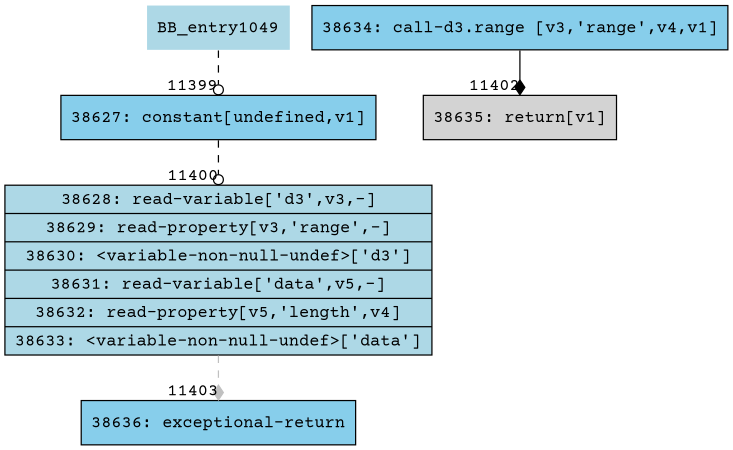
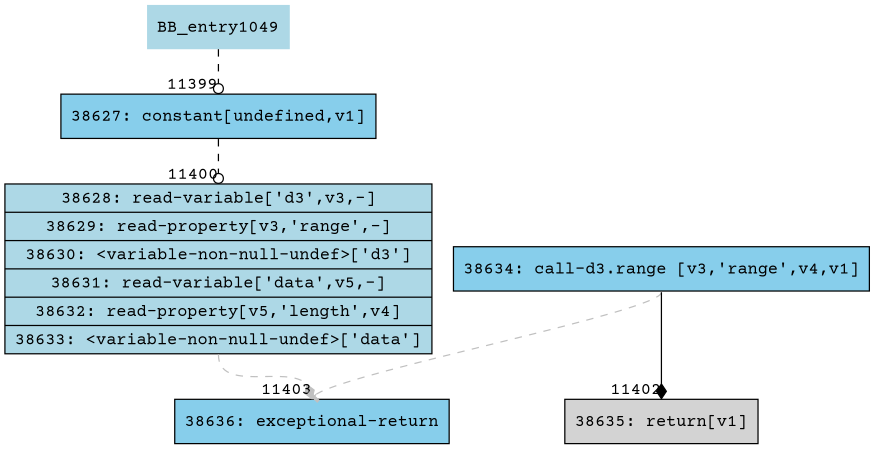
none -> (490, 345)
